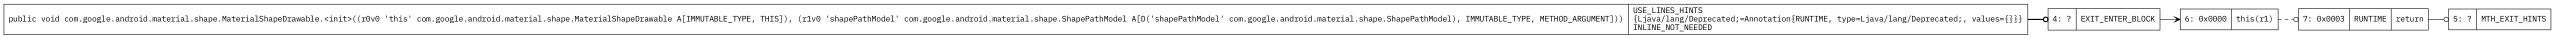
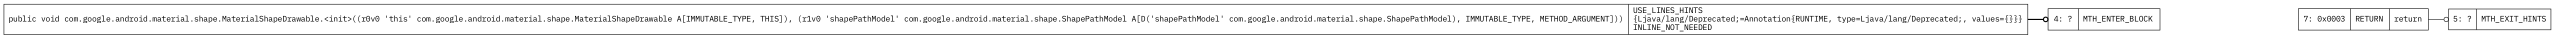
(2118, 19) -> (2118, 19)
(2229, 19) -> none
(2370, 19) -> (2369, 19)
